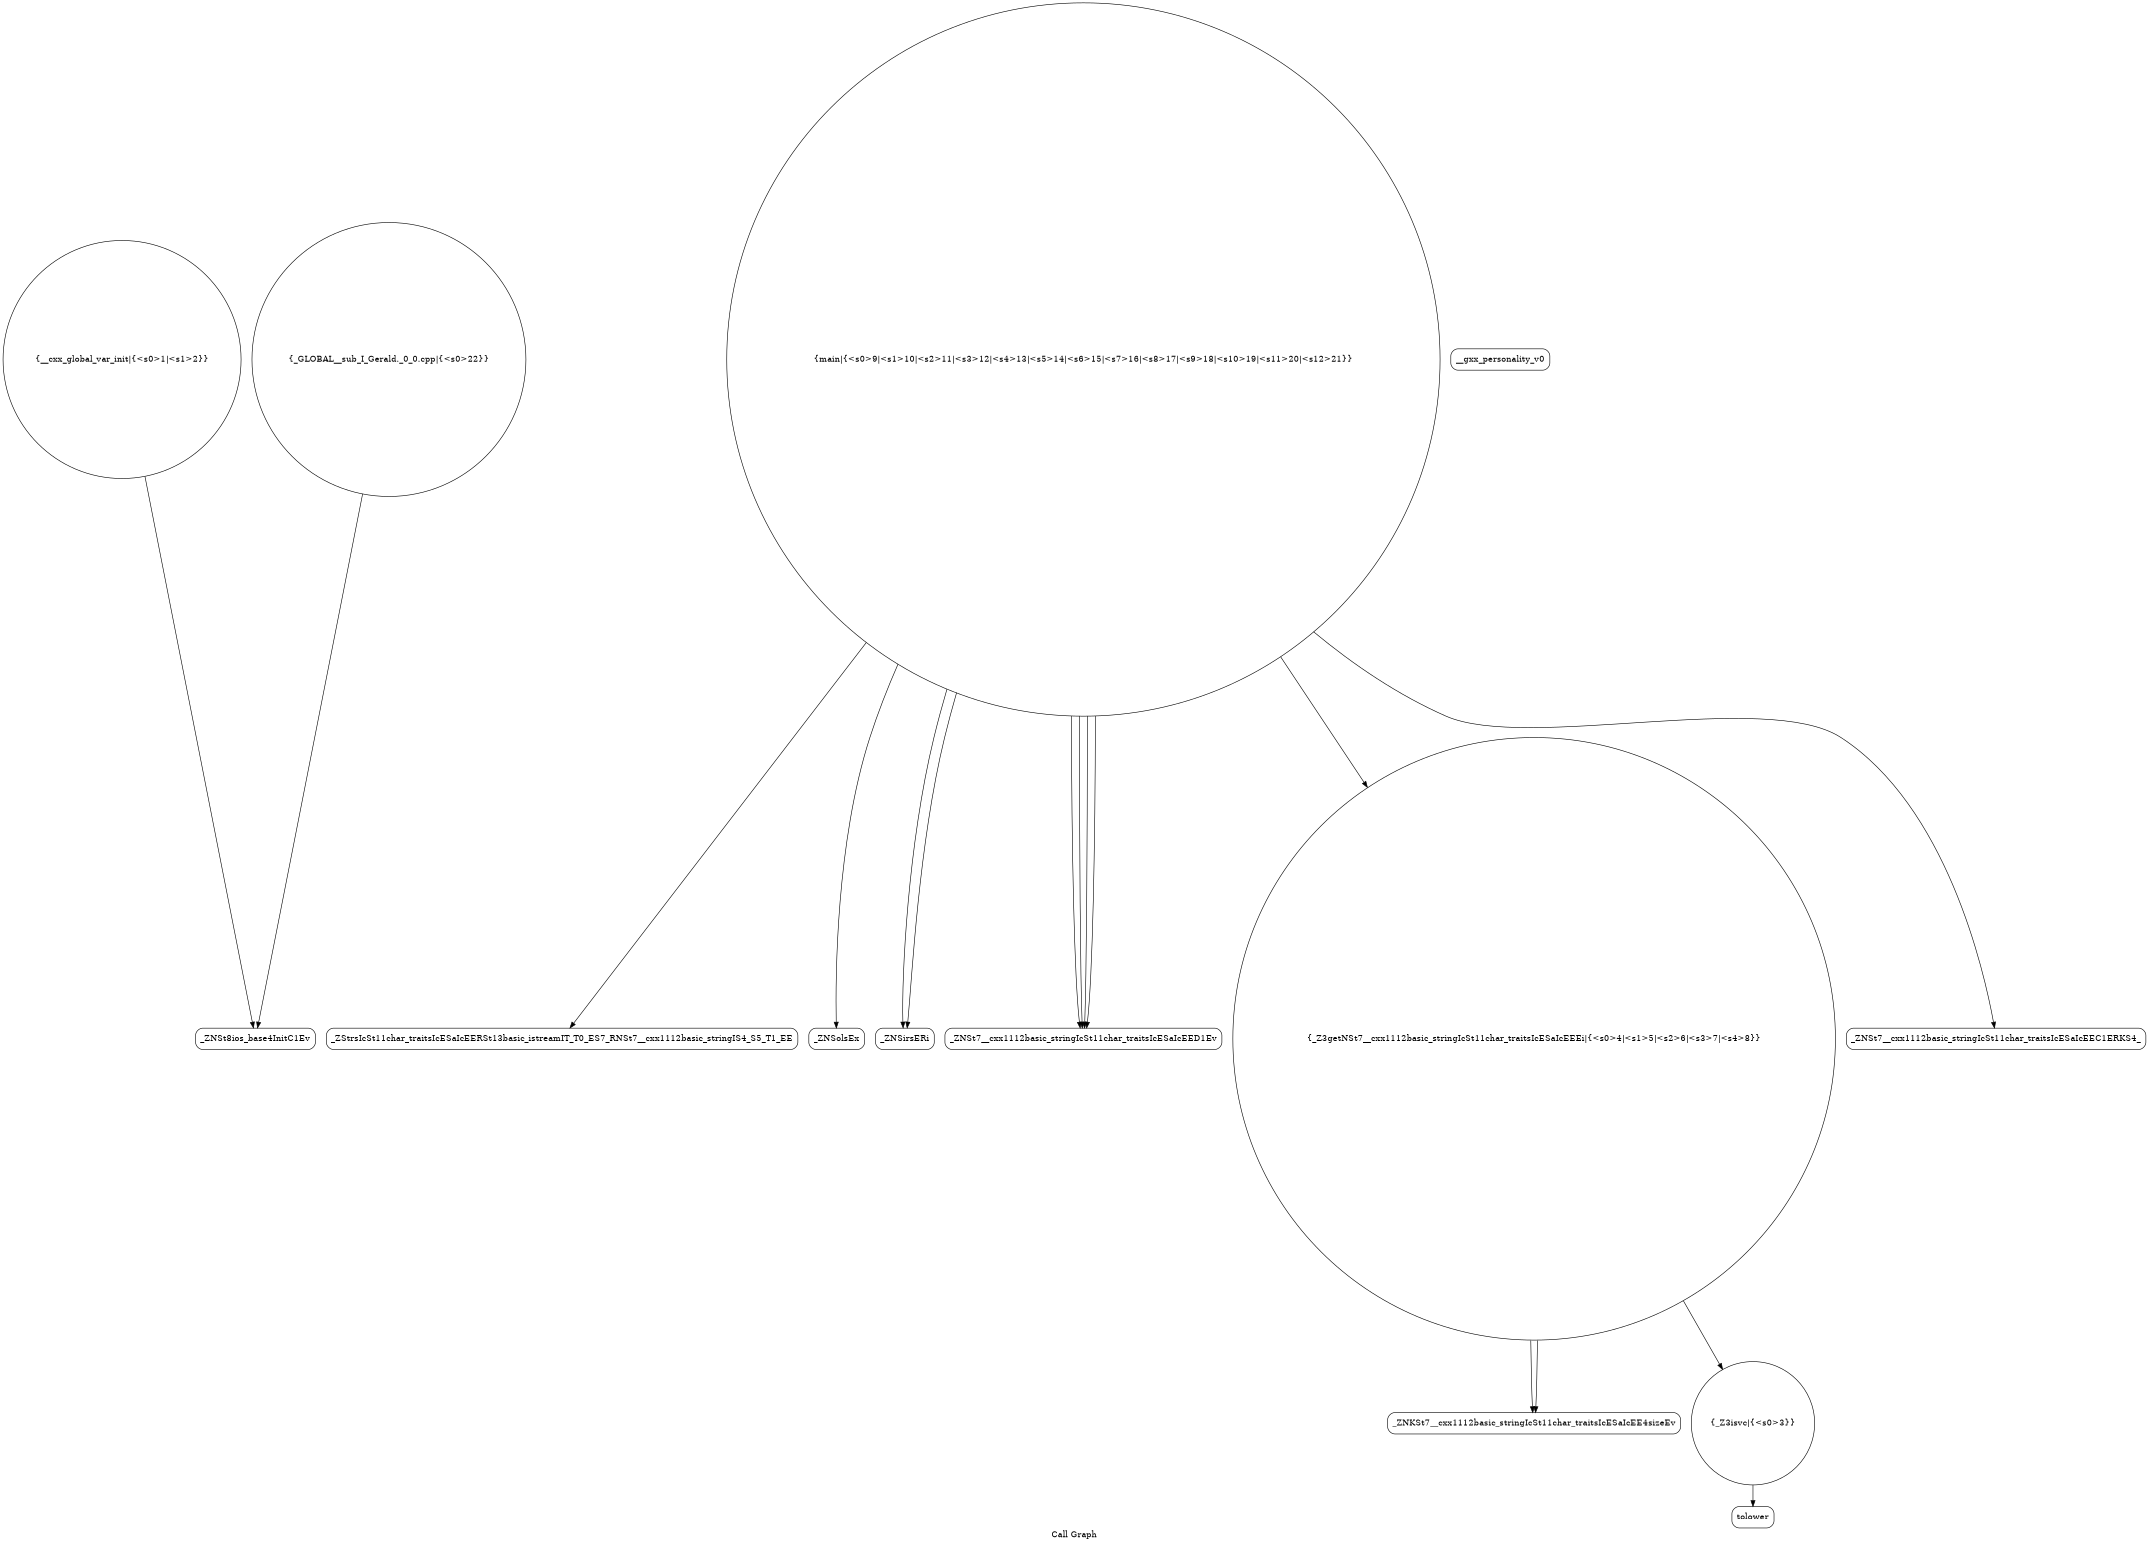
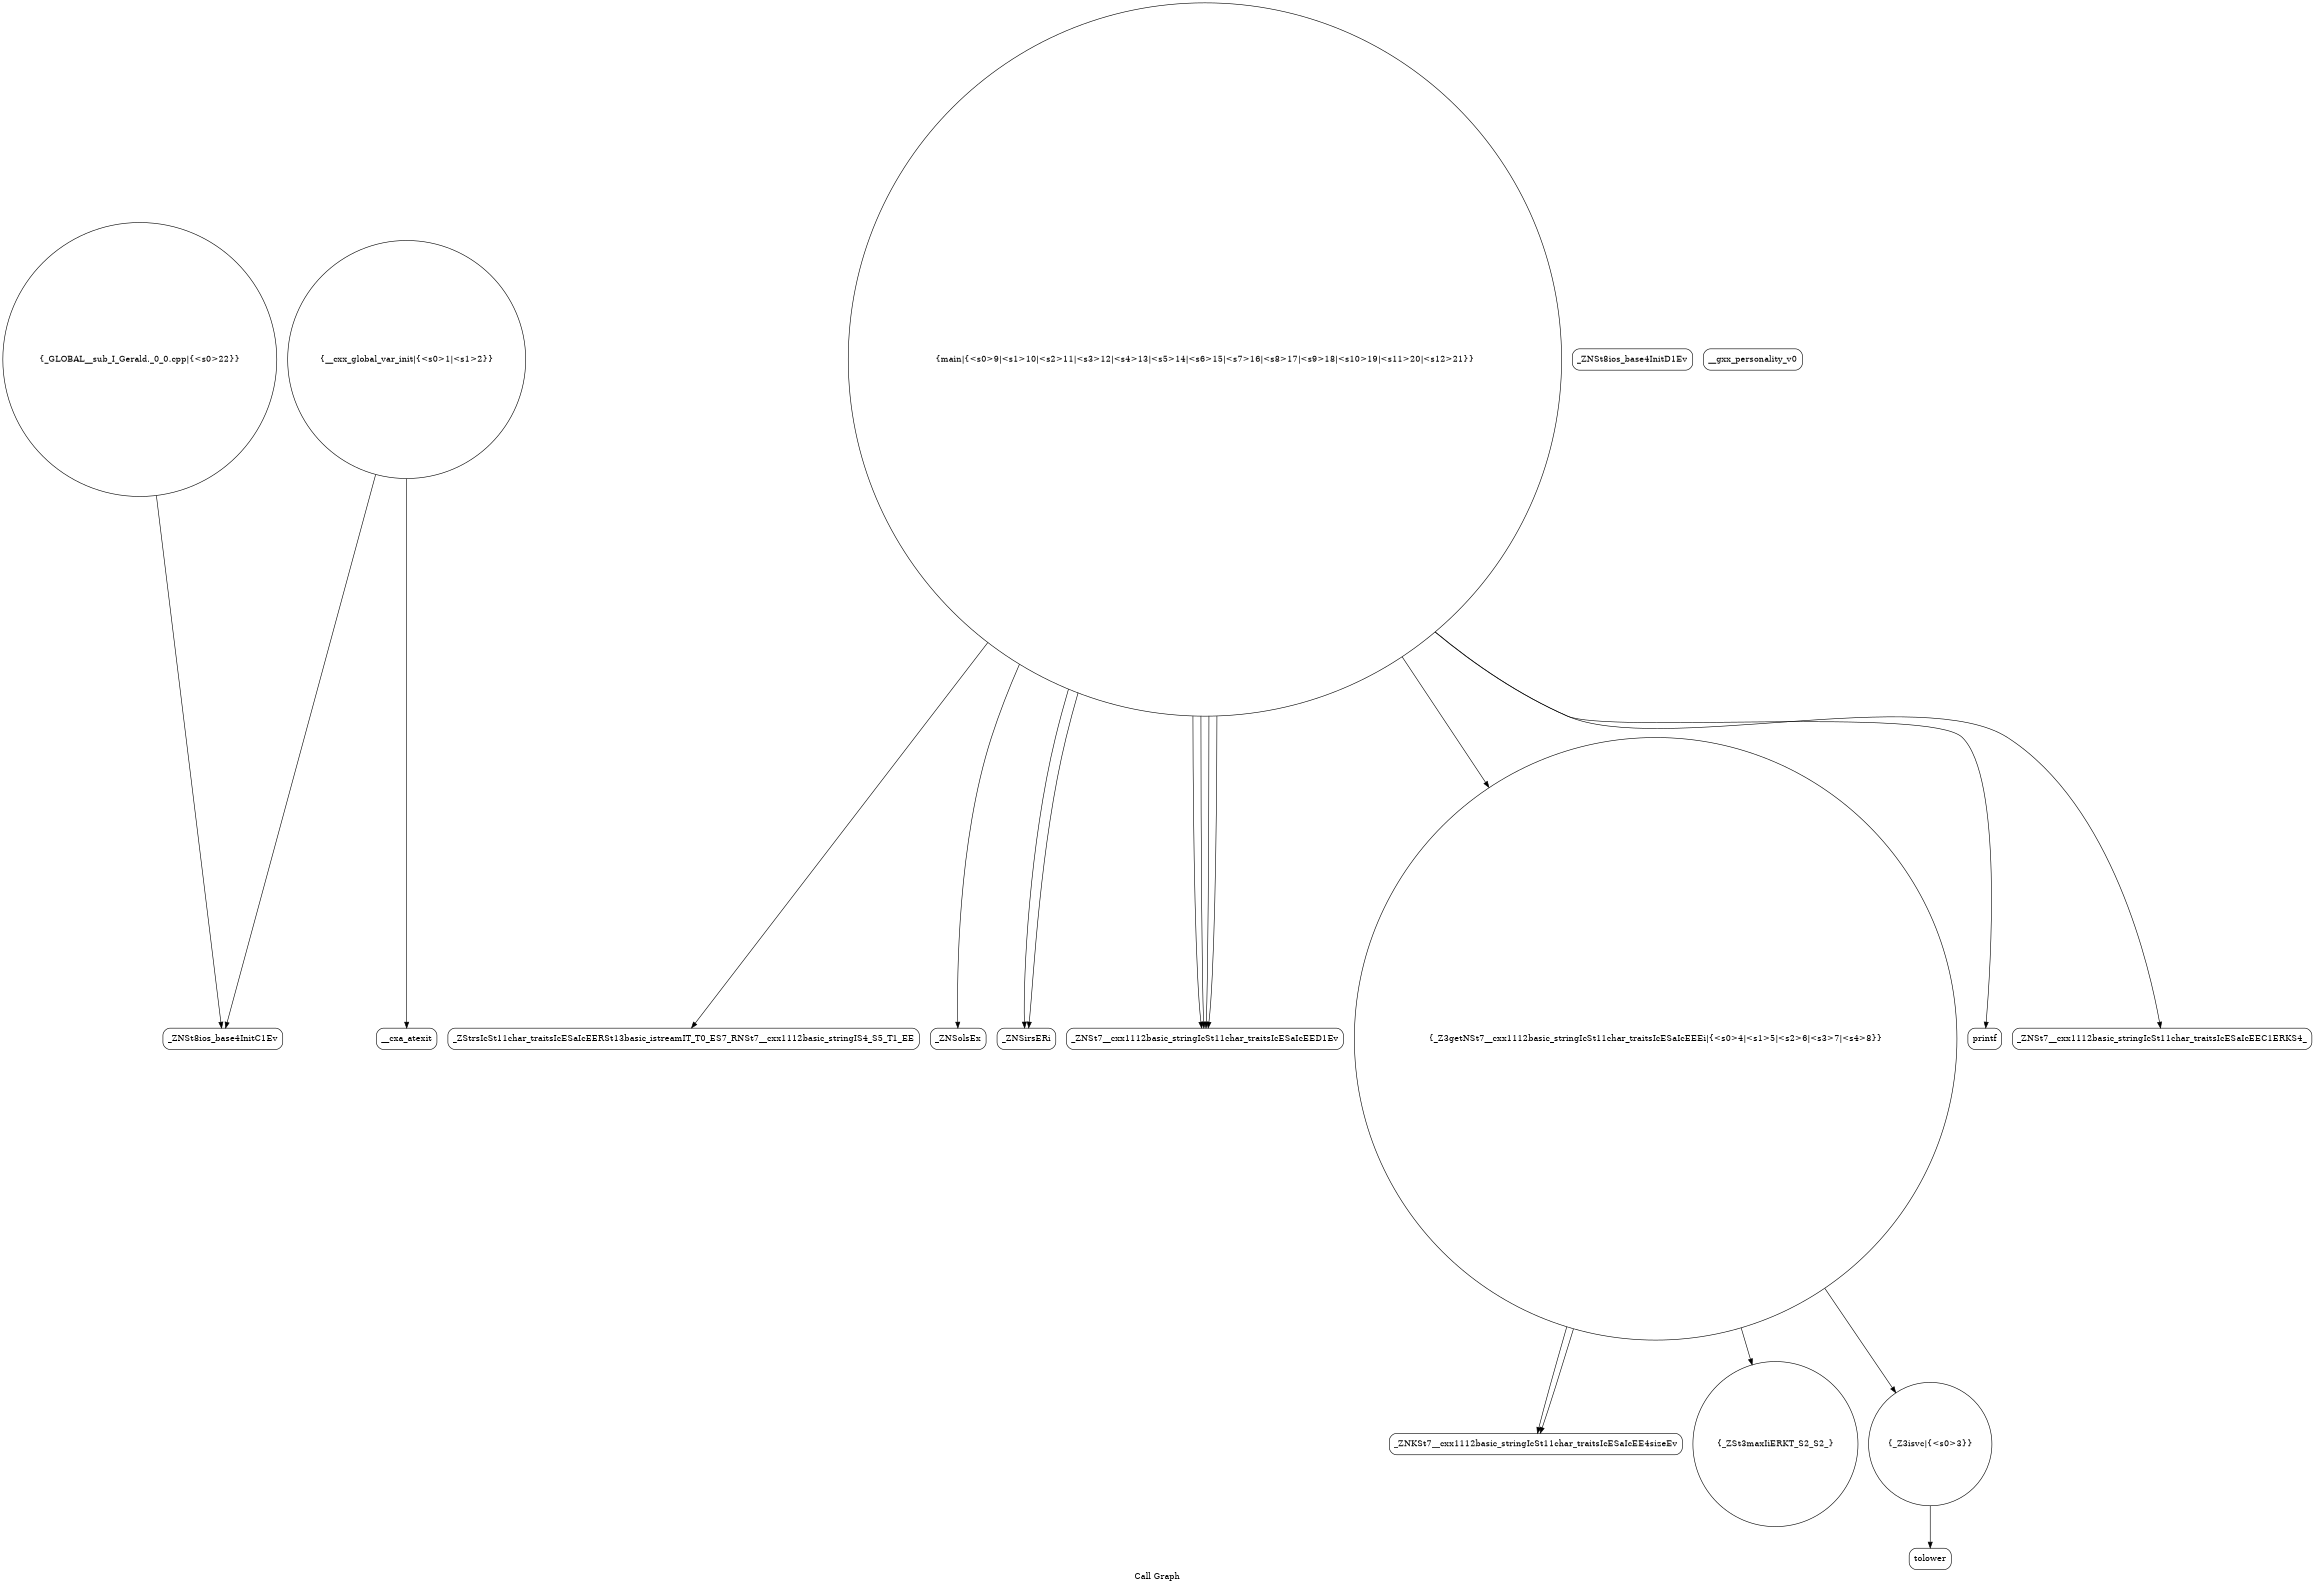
none -> (1633, 360)
none -> (407, 1039)
none -> (1985, 1039)
none -> (1775, 1444)
